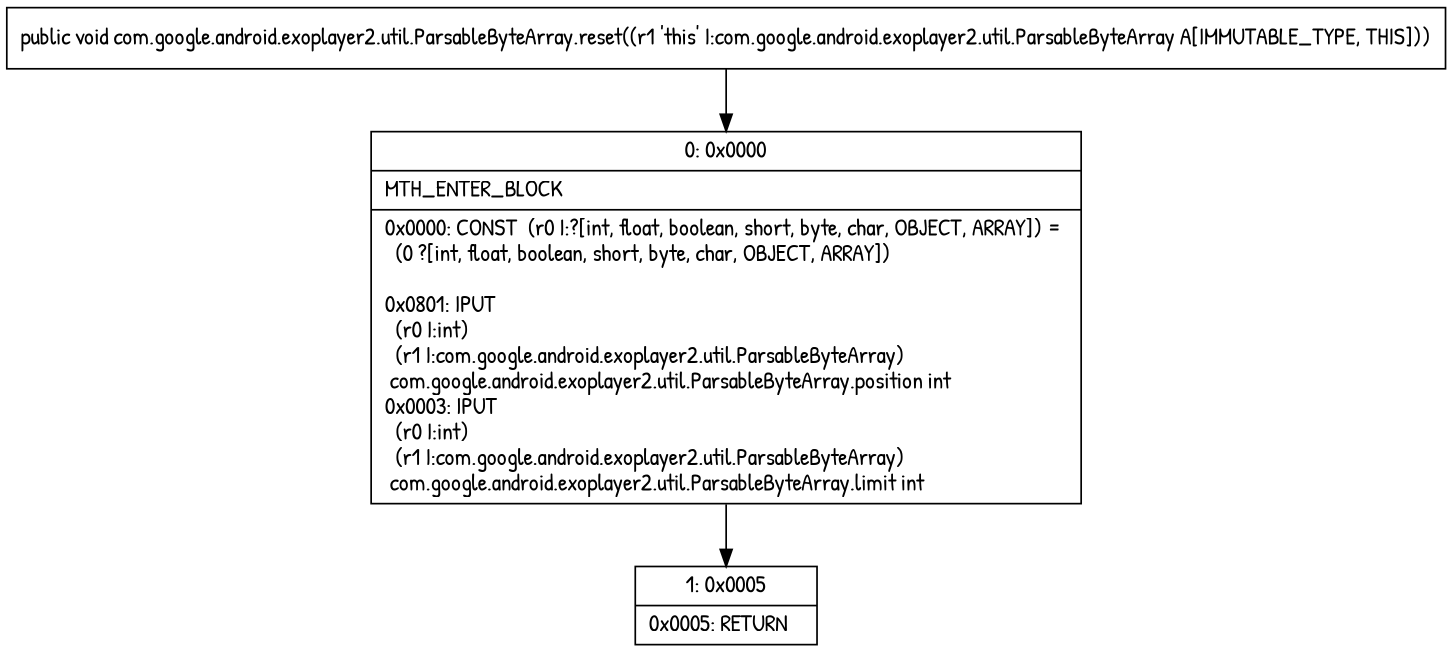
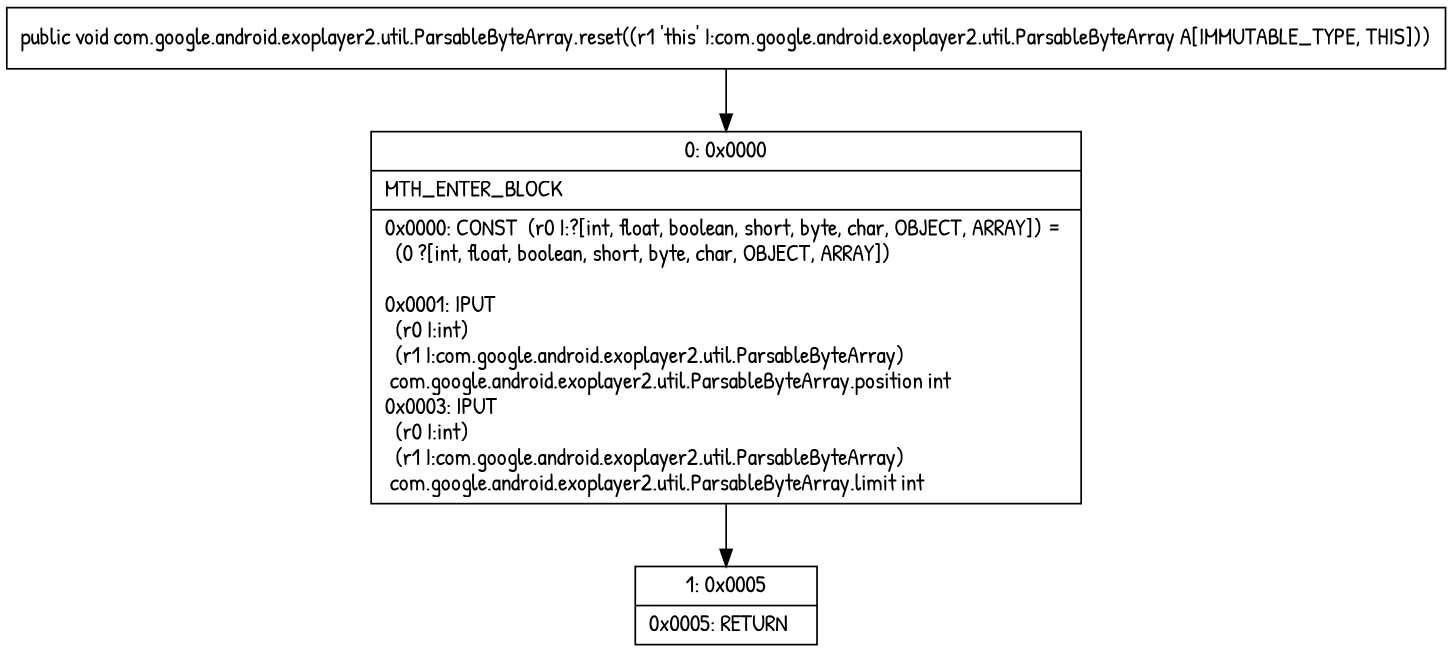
(446, 305) -> (446, 305)
